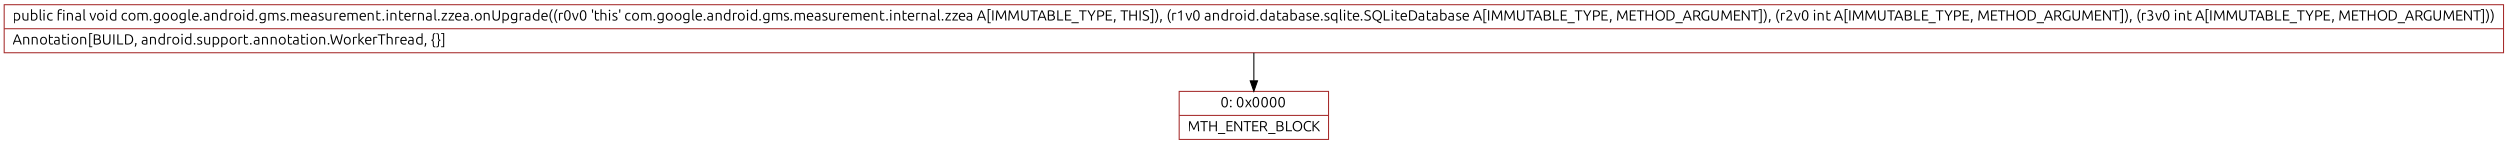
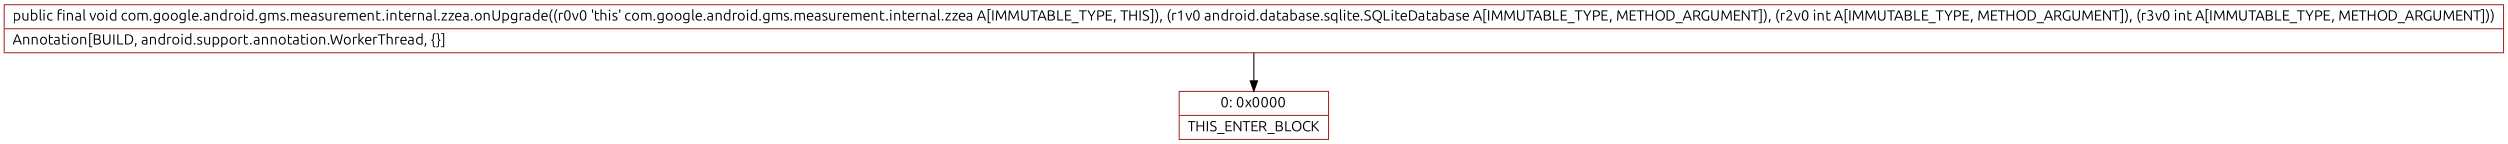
(1254, 127) -> (1254, 127)
